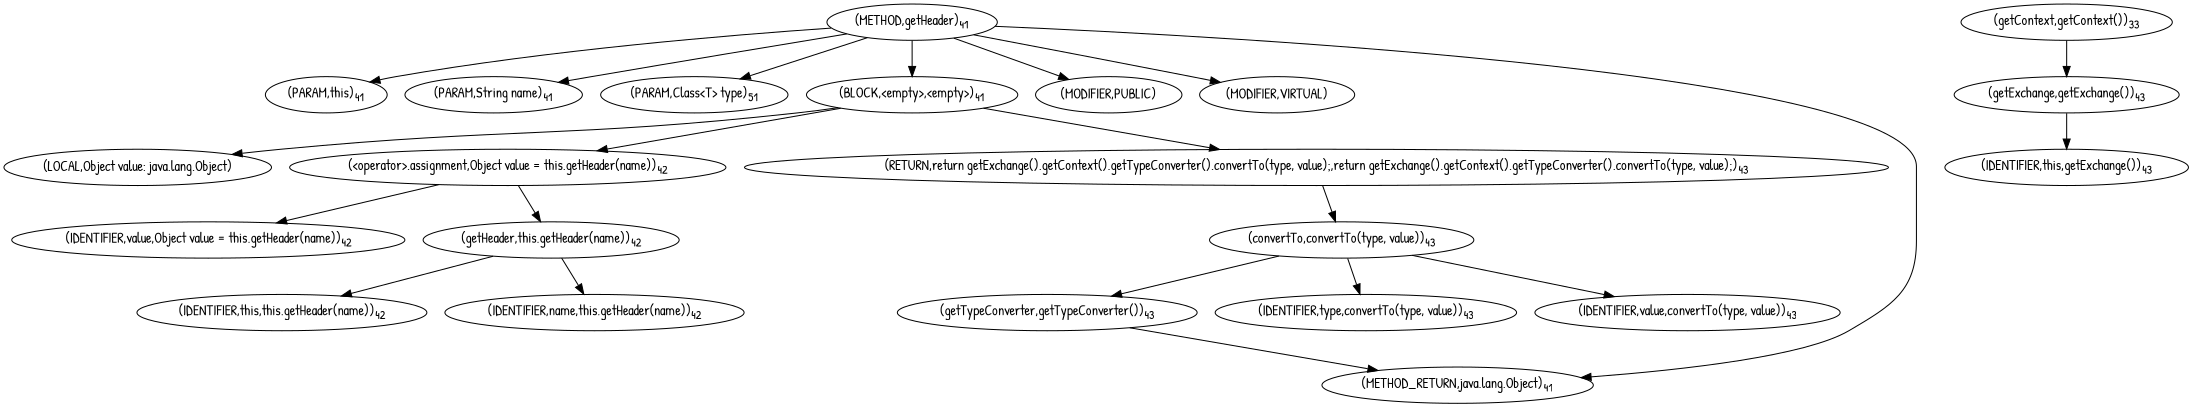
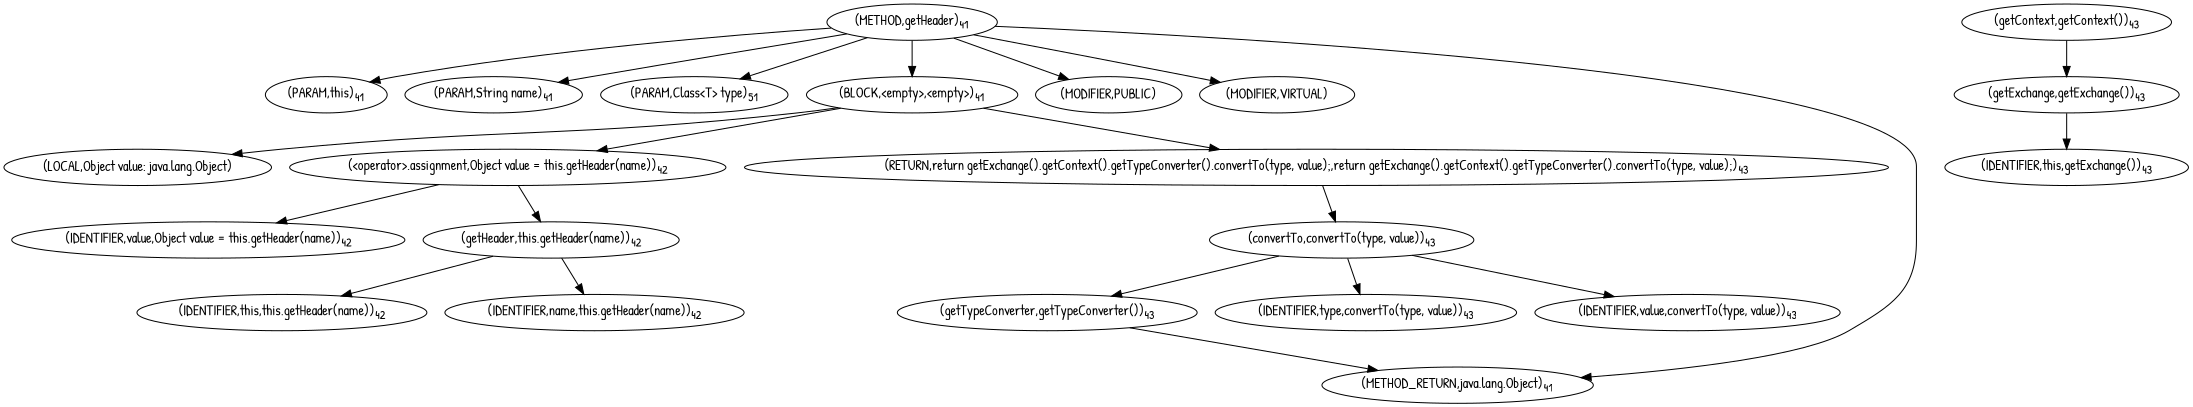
(2134, 21) -> (2134, 21)
